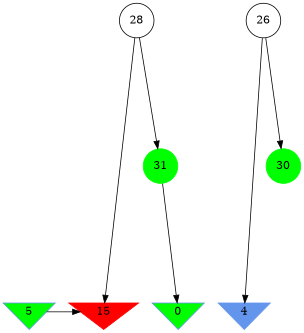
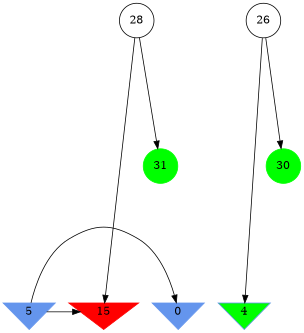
(169, 239) -> (100, 227)
(29, 312) -> (29, 312)
(178, 312) -> (178, 312)
(244, 312) -> (244, 312)
